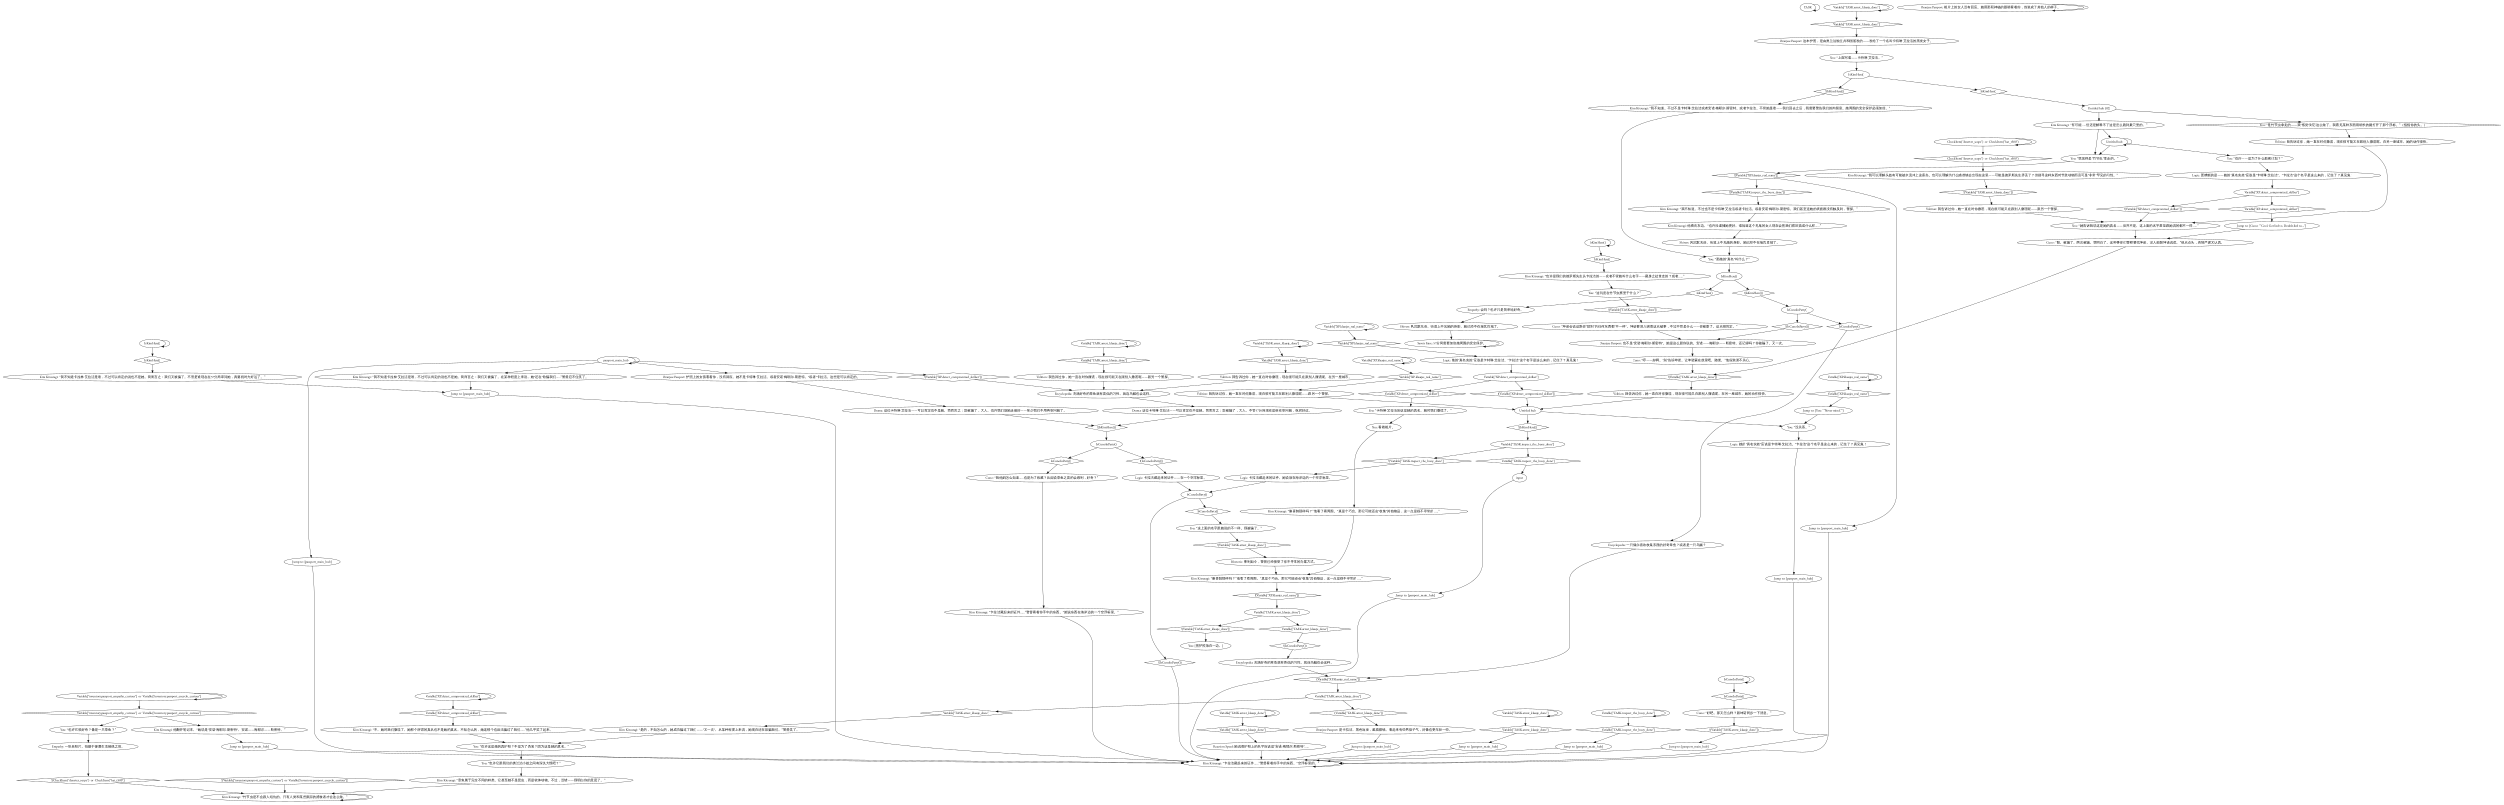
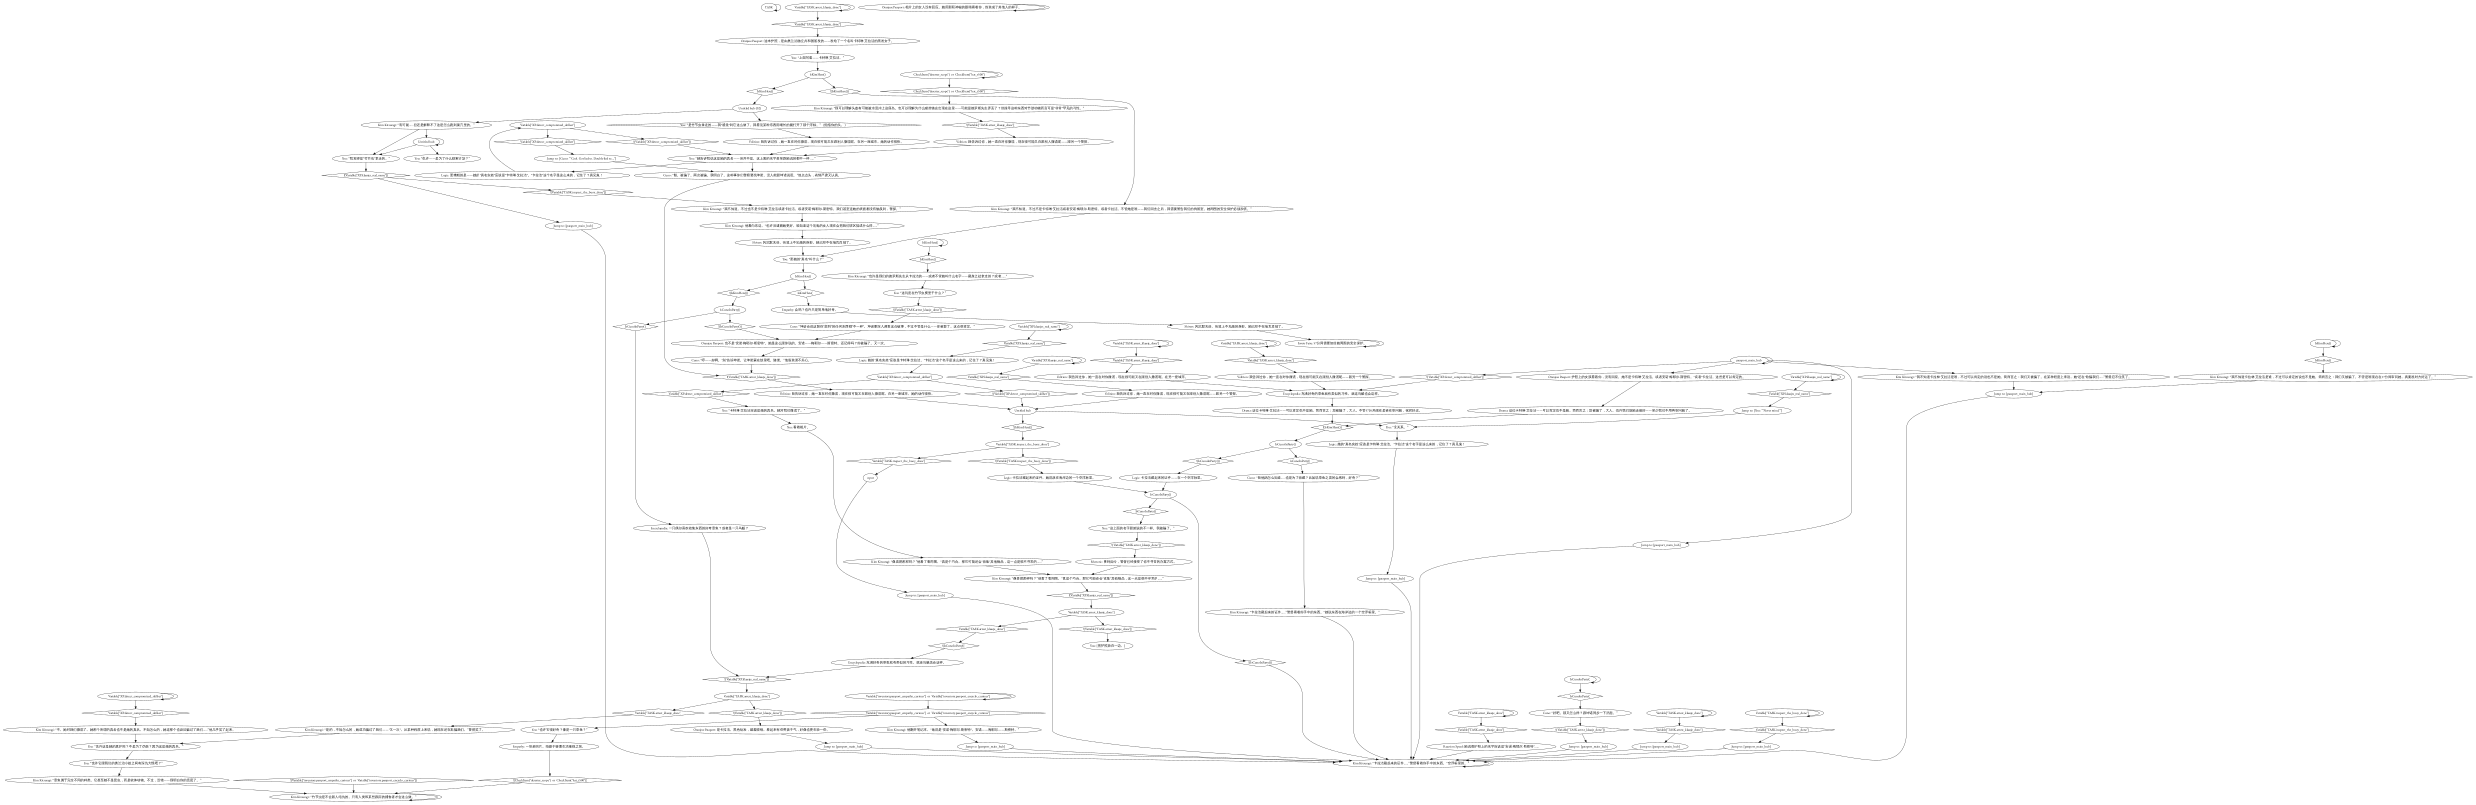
(2263, 166) -> (640, 167)
